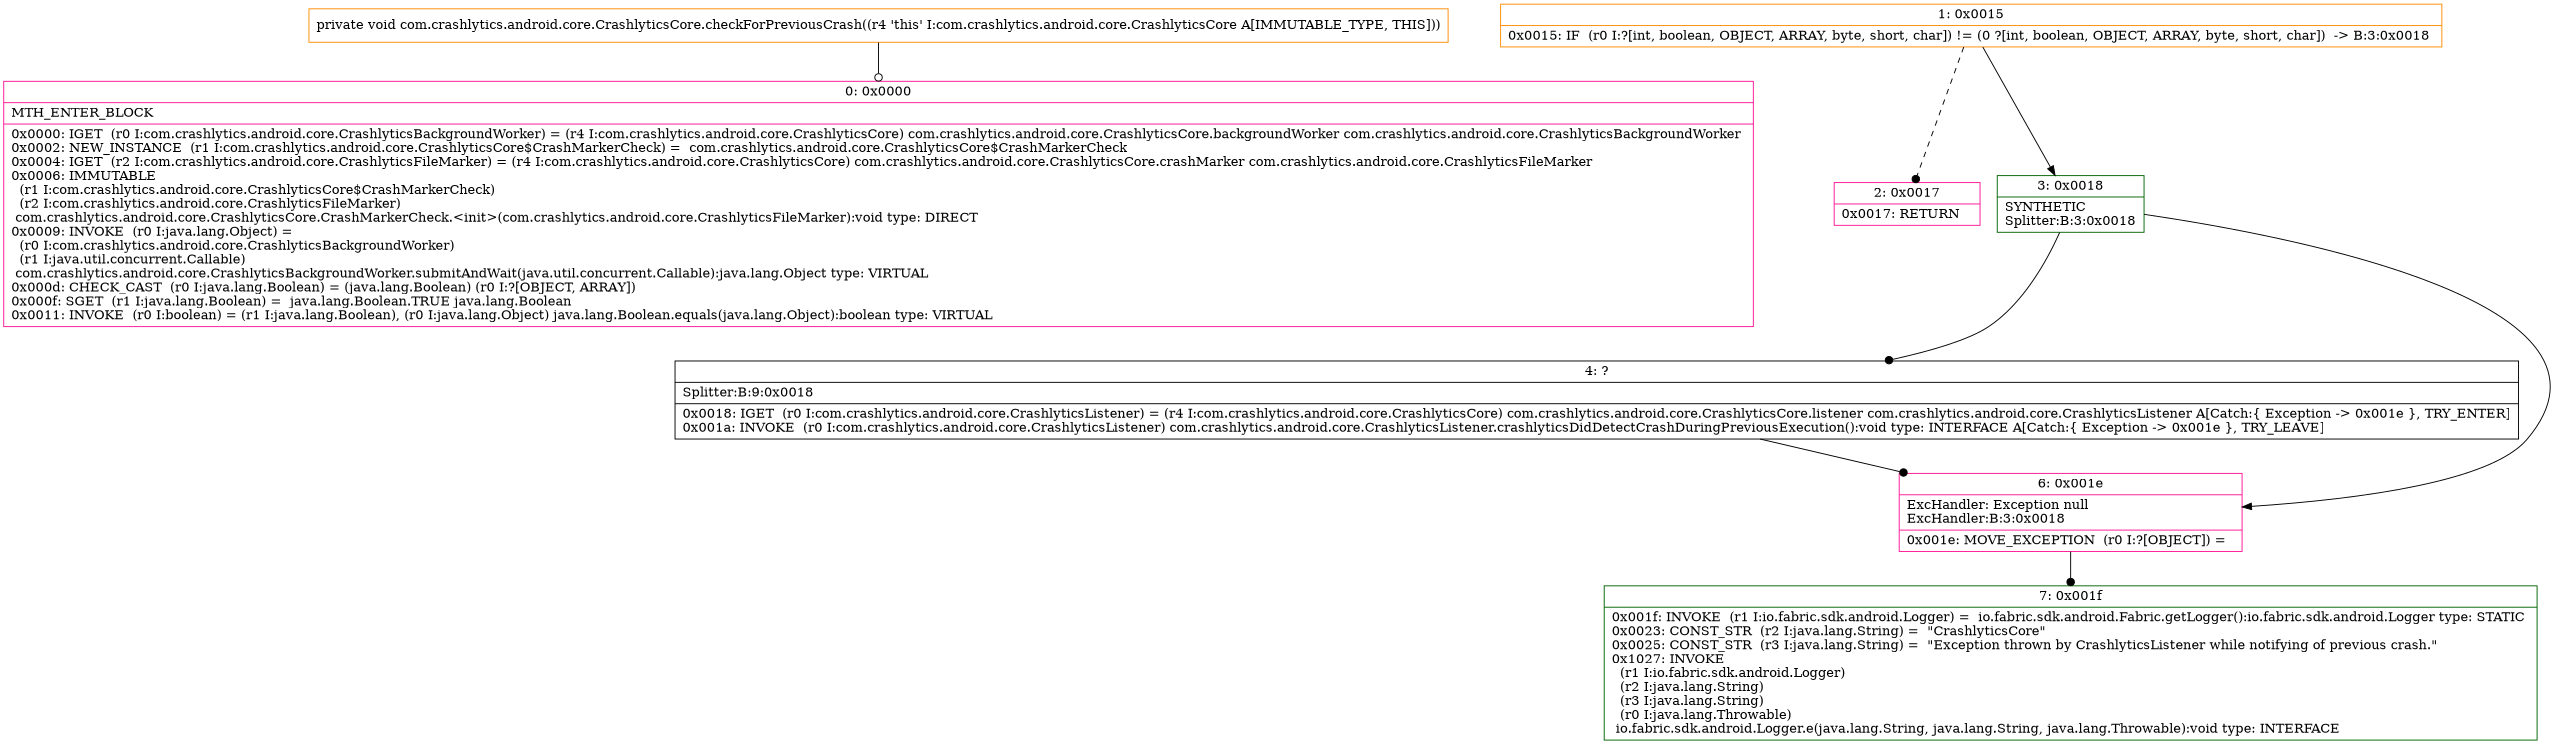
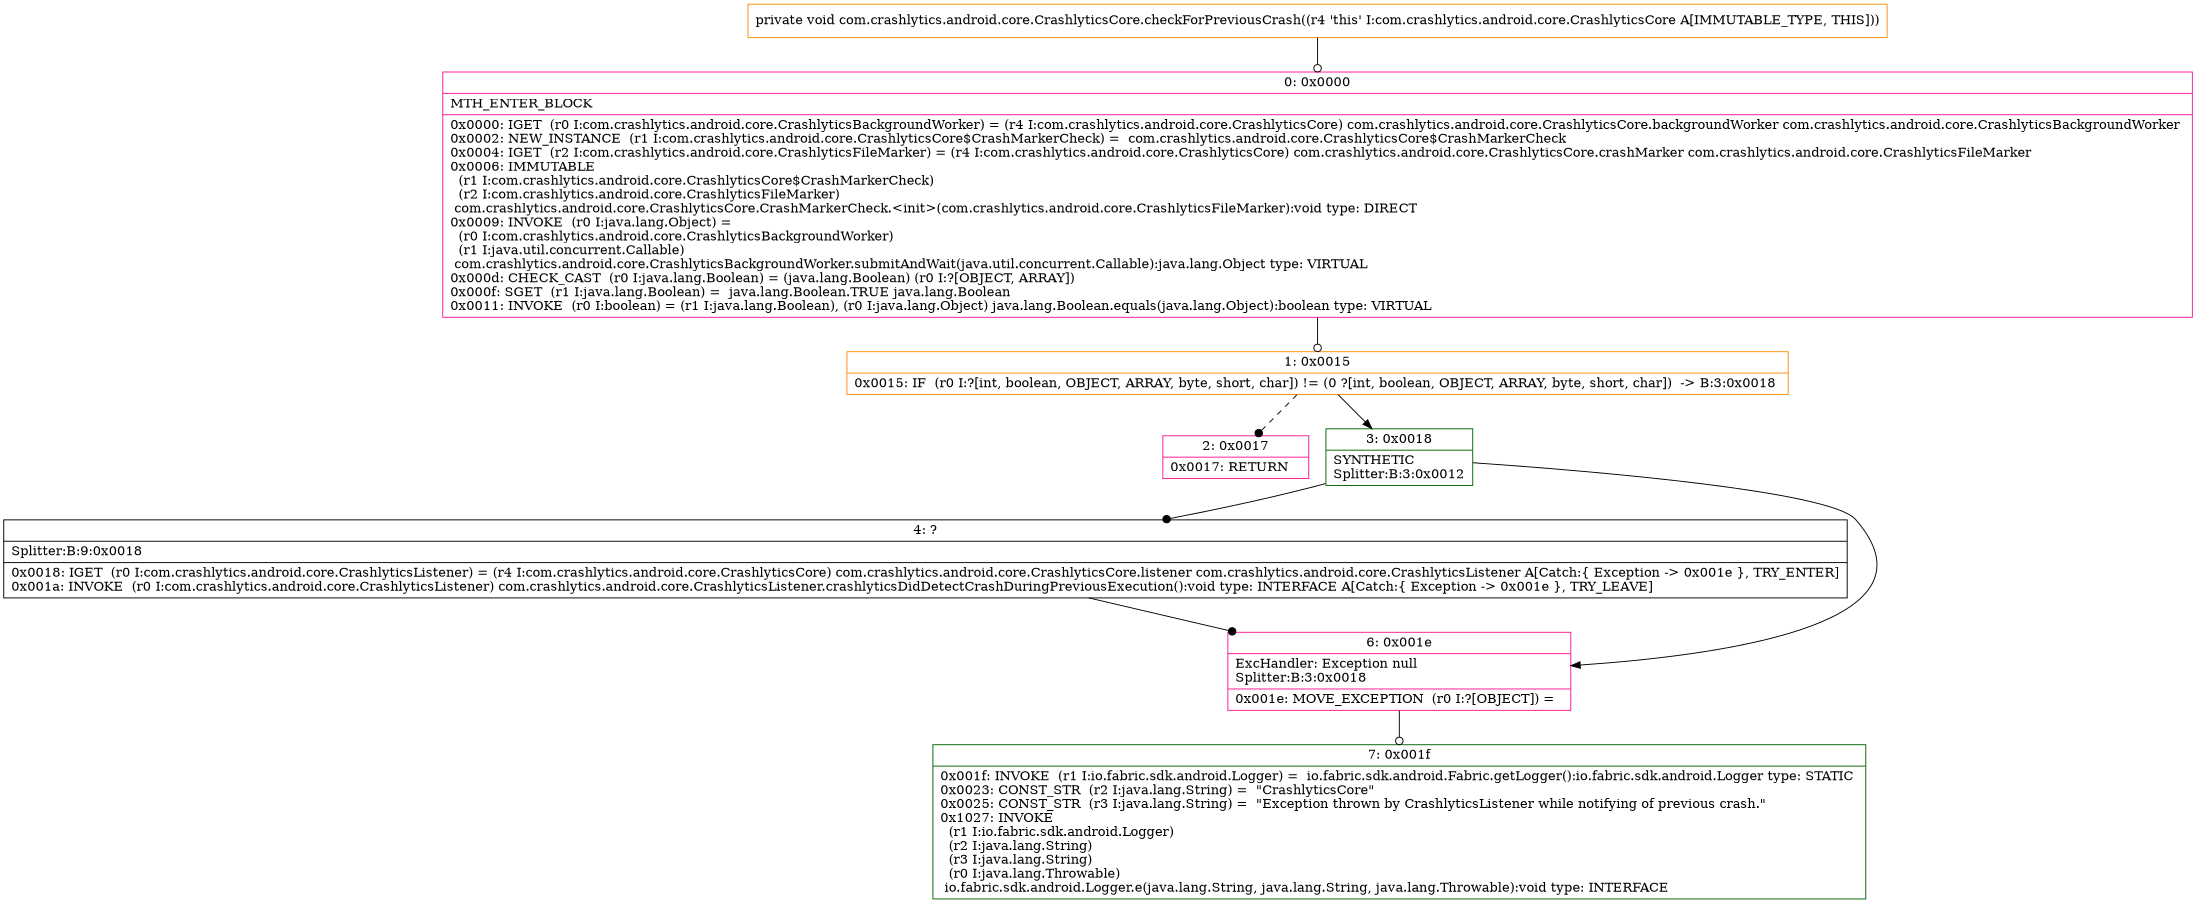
(2071, 221) -> (1399, 474)
none -> (1318, 331)
(1986, 519) -> (1301, 678)
(2071, 565) -> (1399, 724)
